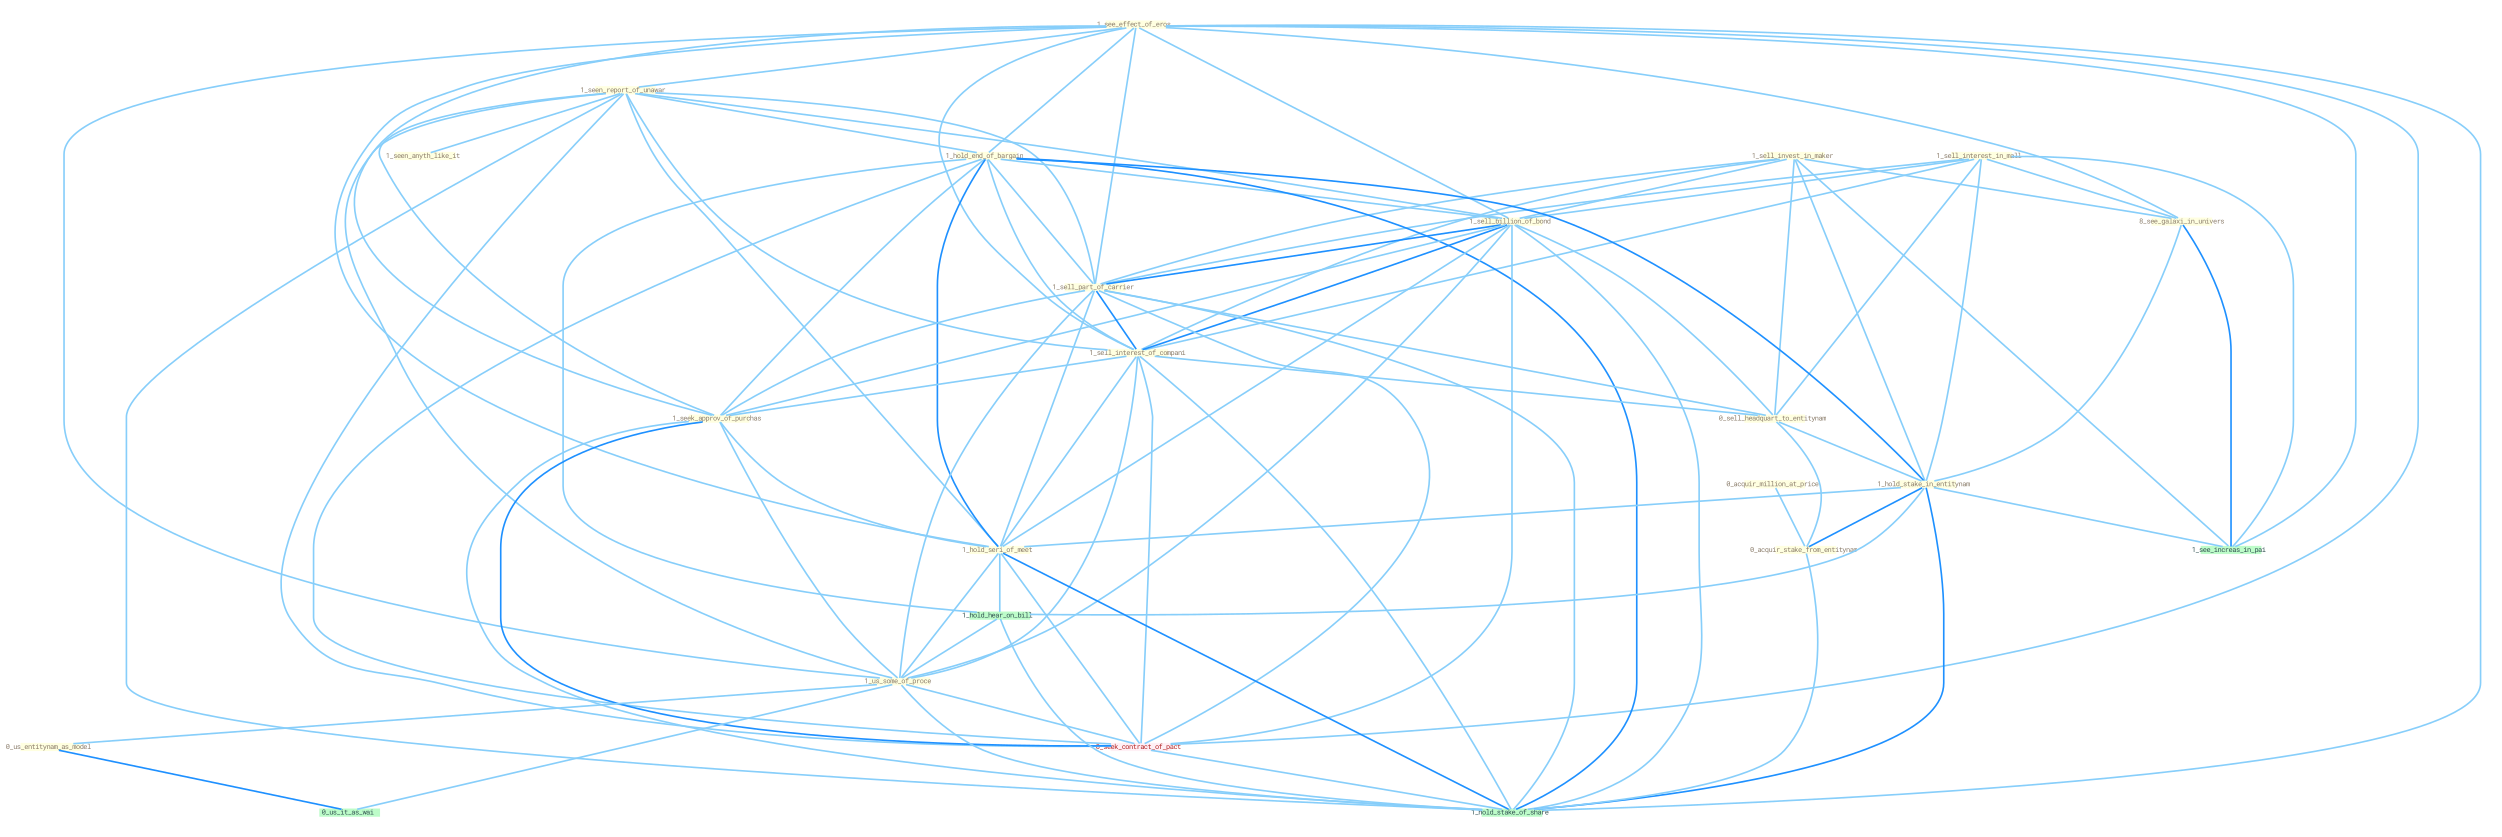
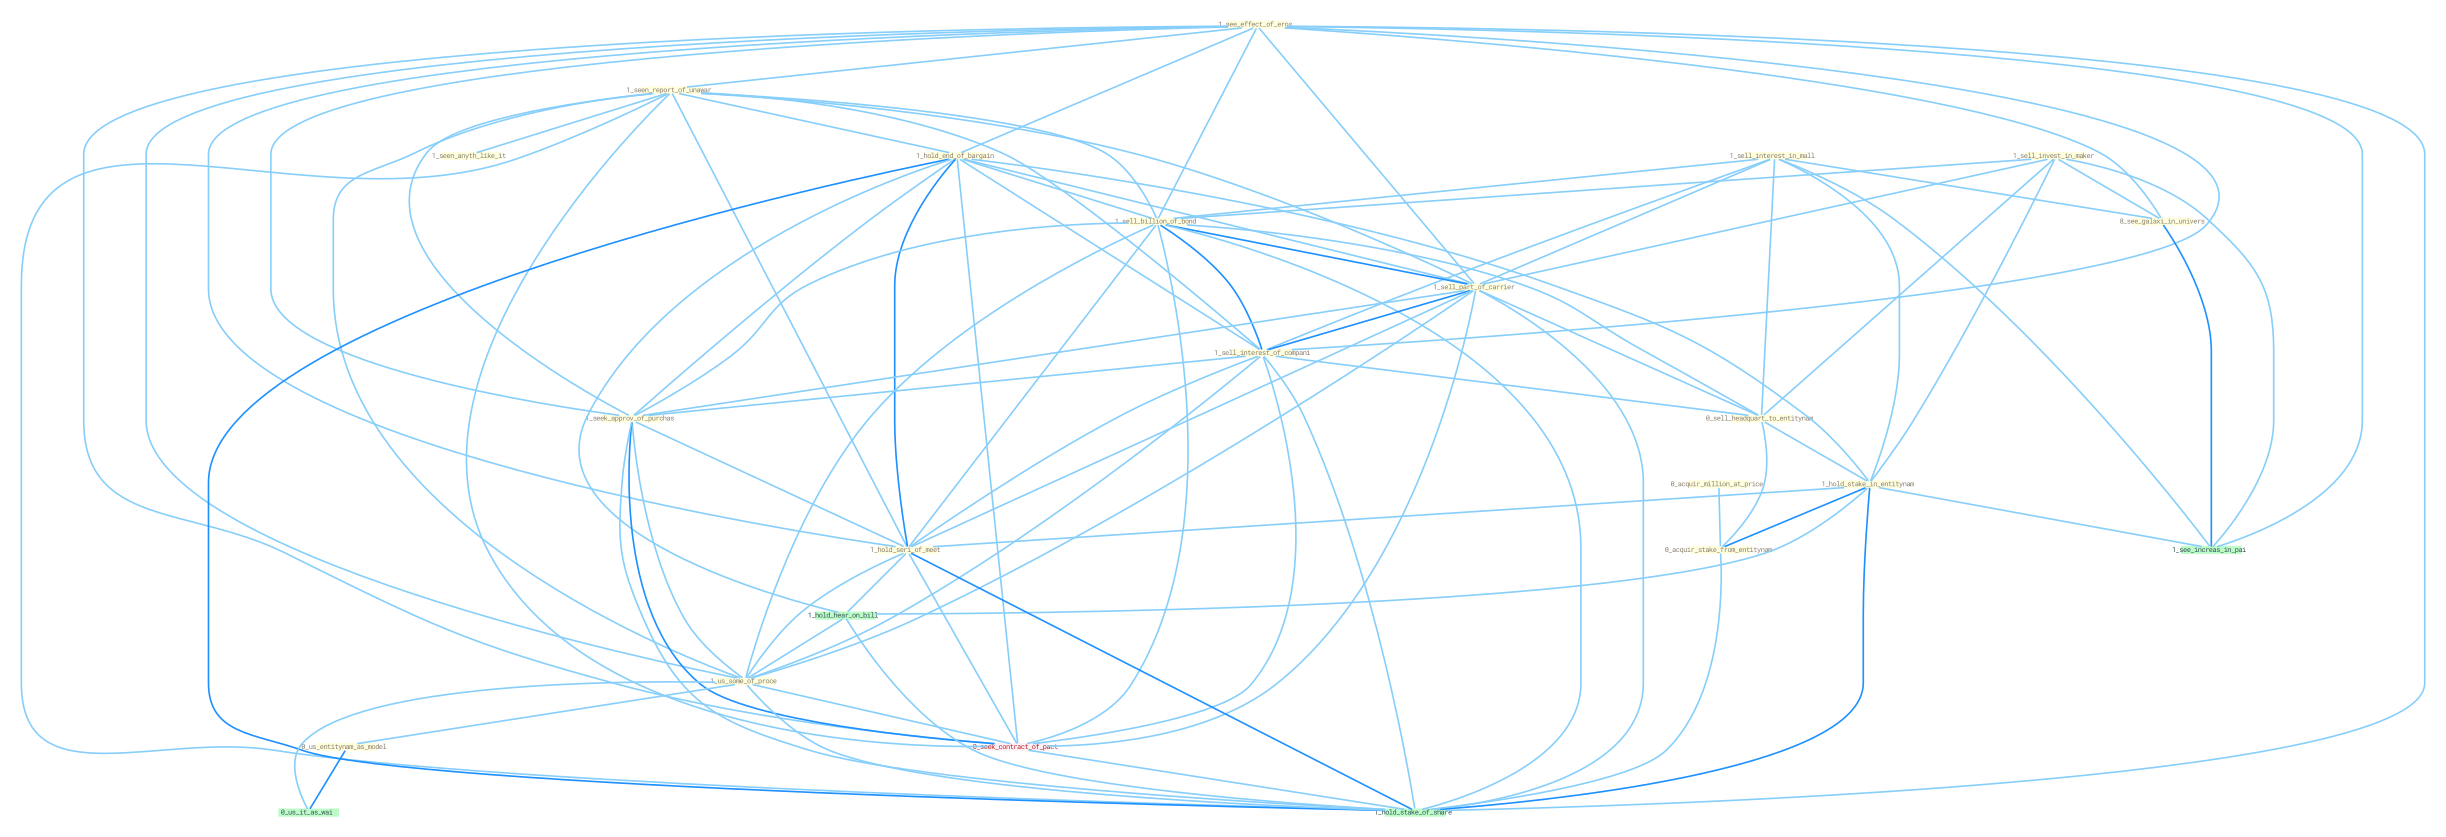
(1565, 194) -> none
(1584, 230) -> (1425, 246)
(2095, 391) -> none
